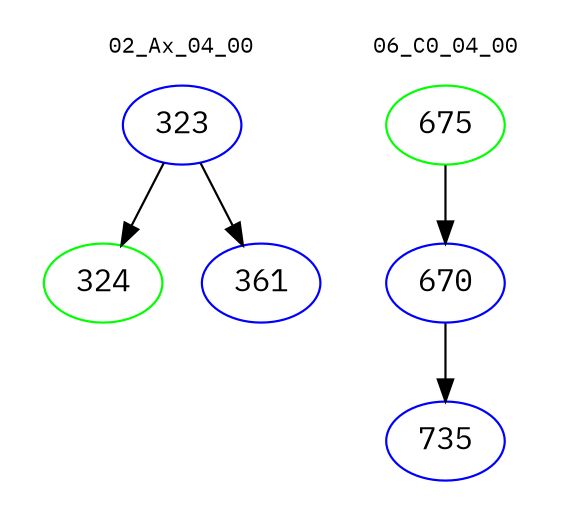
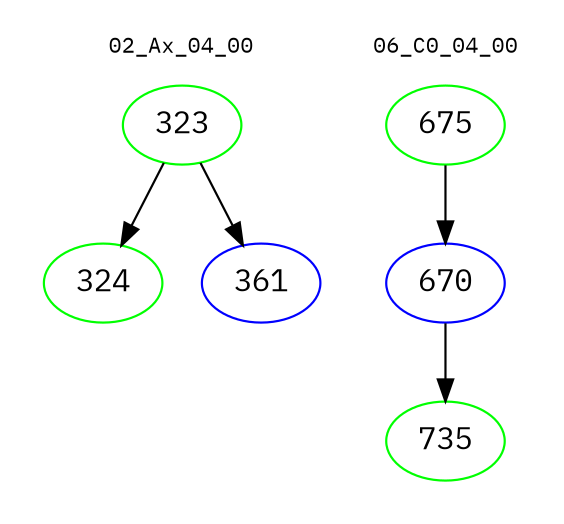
(182, 125) -> (182, 125)
(445, 441) -> (445, 441)
